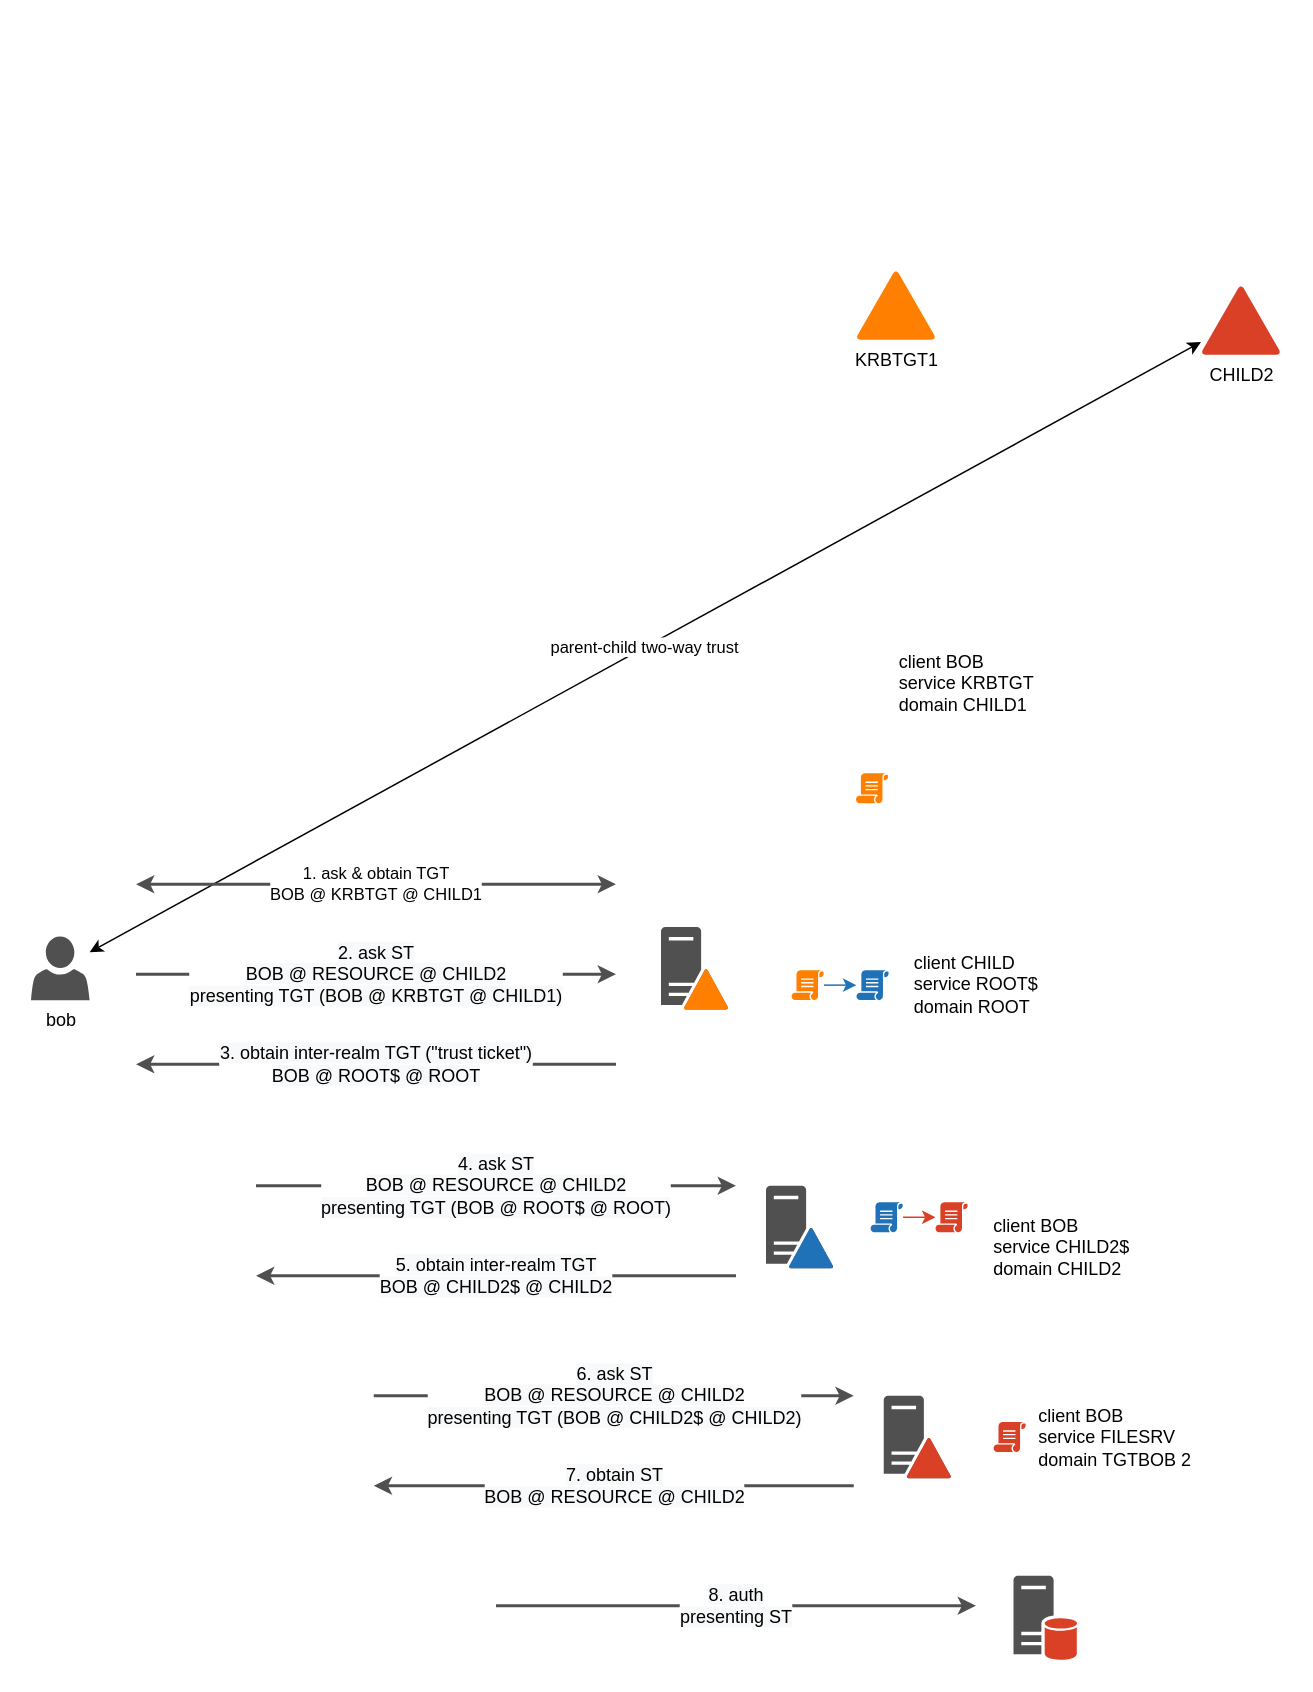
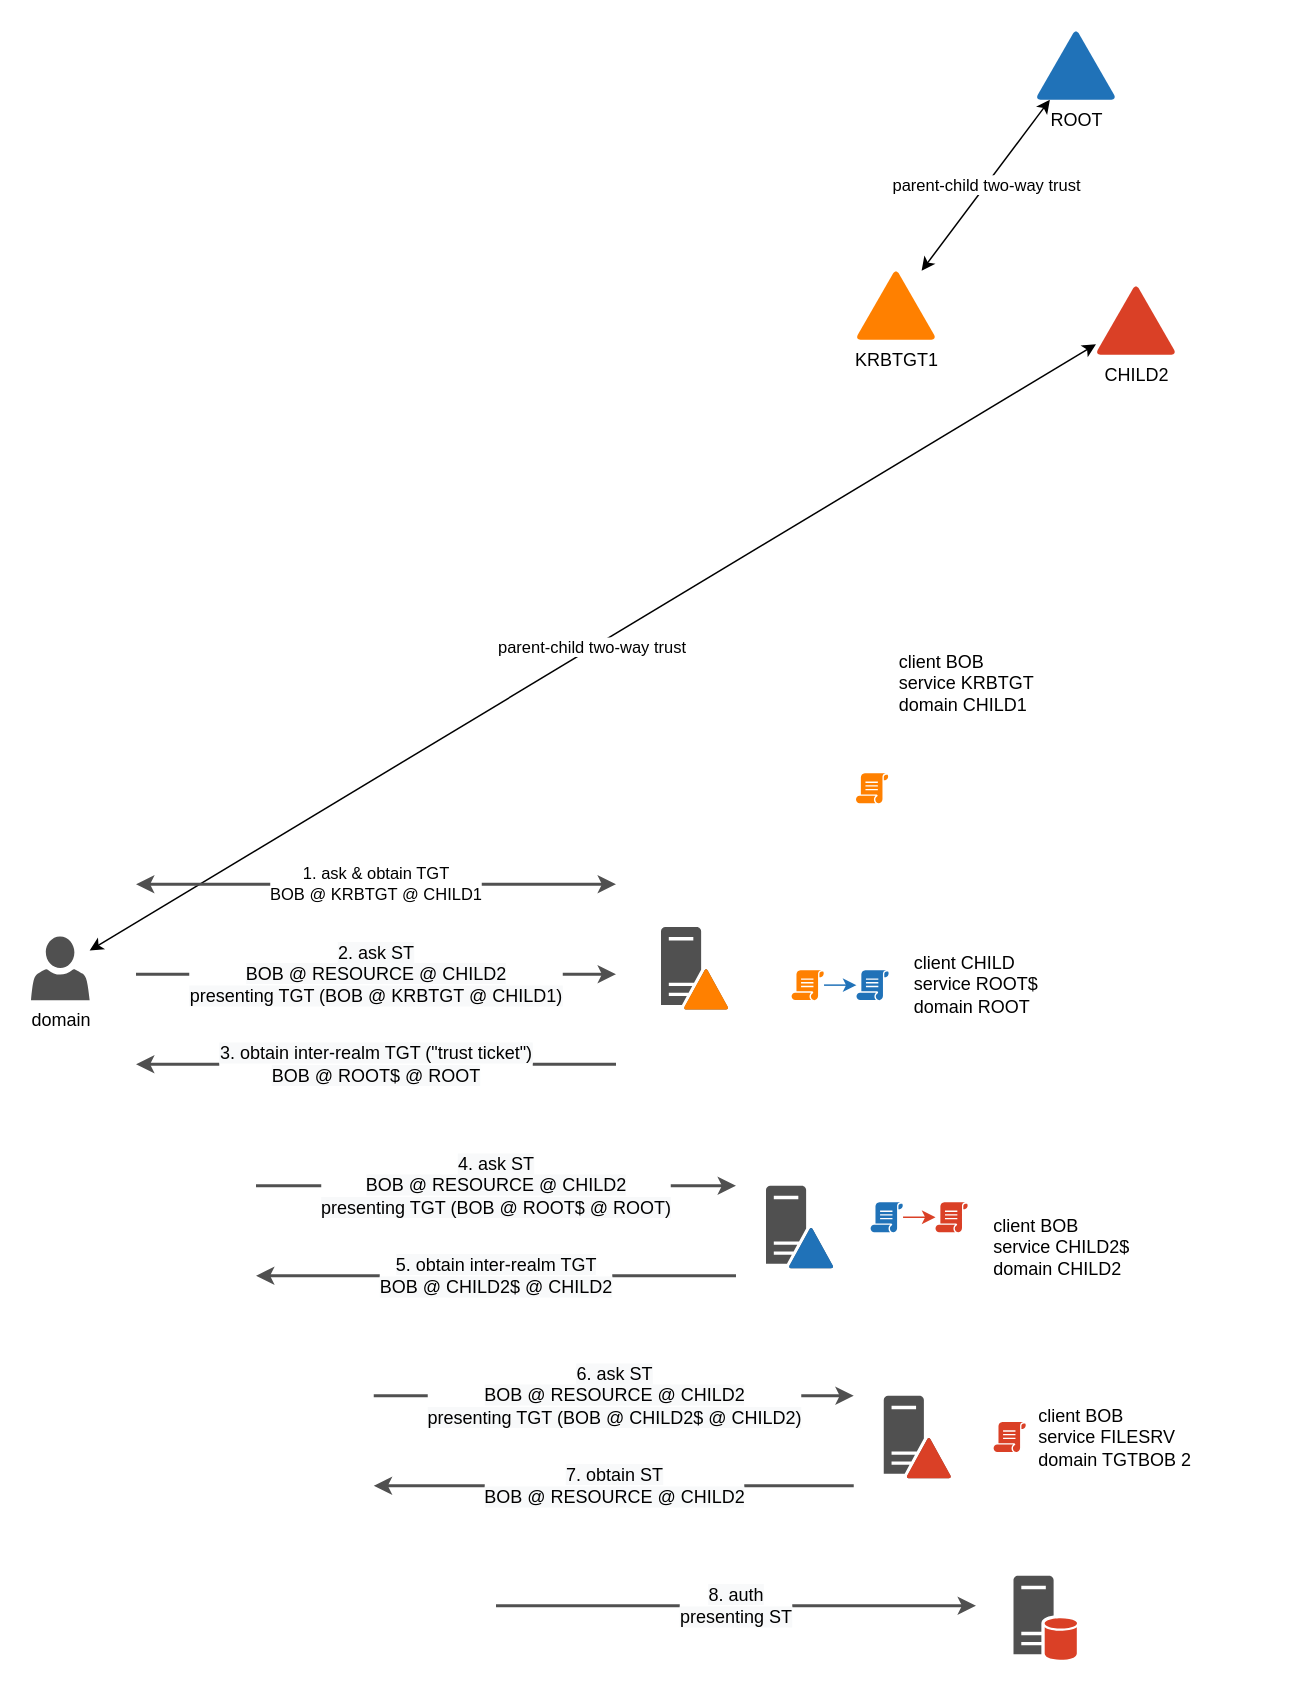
none -> (1076, 65)
none -> (986, 185)
(1241, 320) -> (1136, 320)
(62, 1021) -> (62, 1021)
